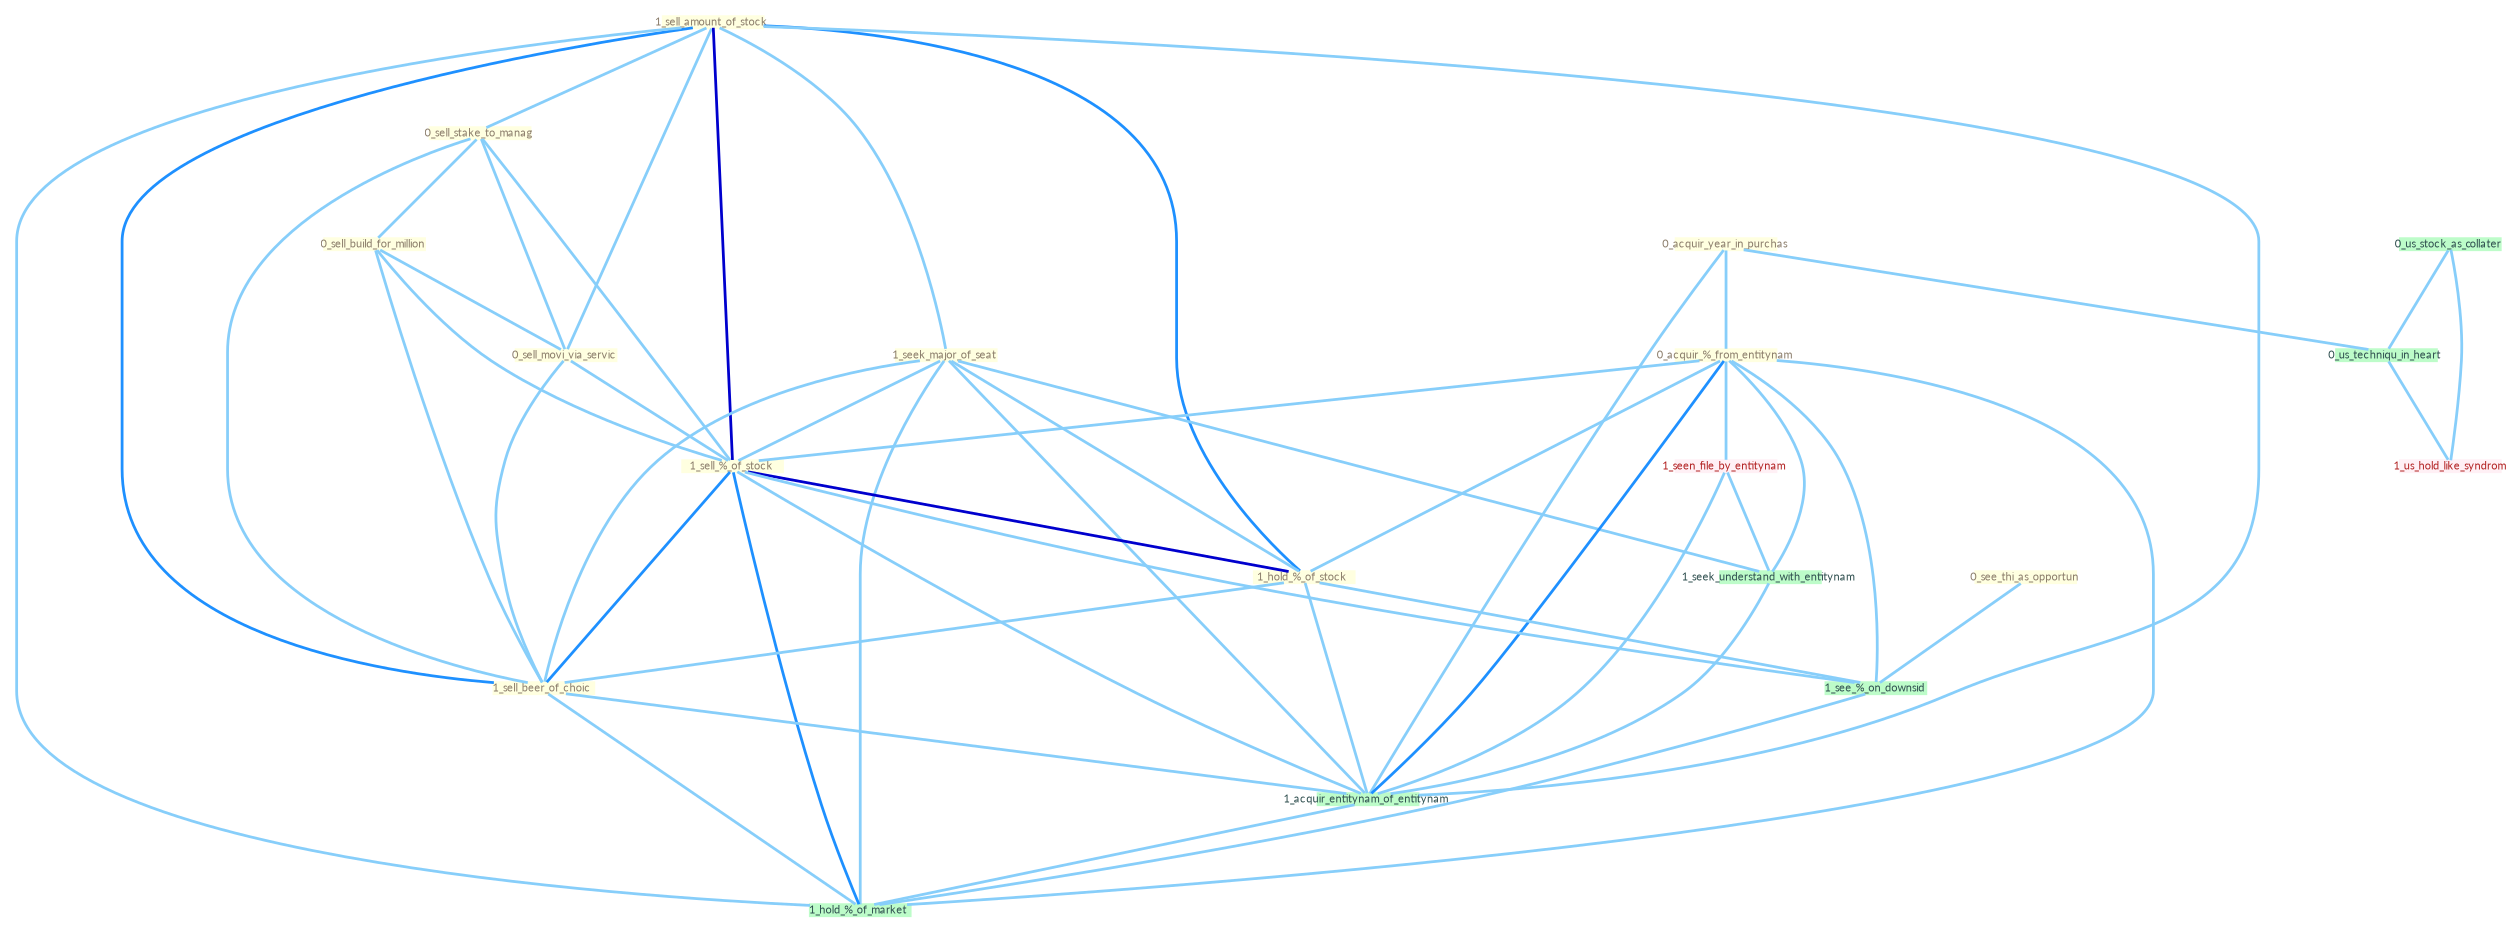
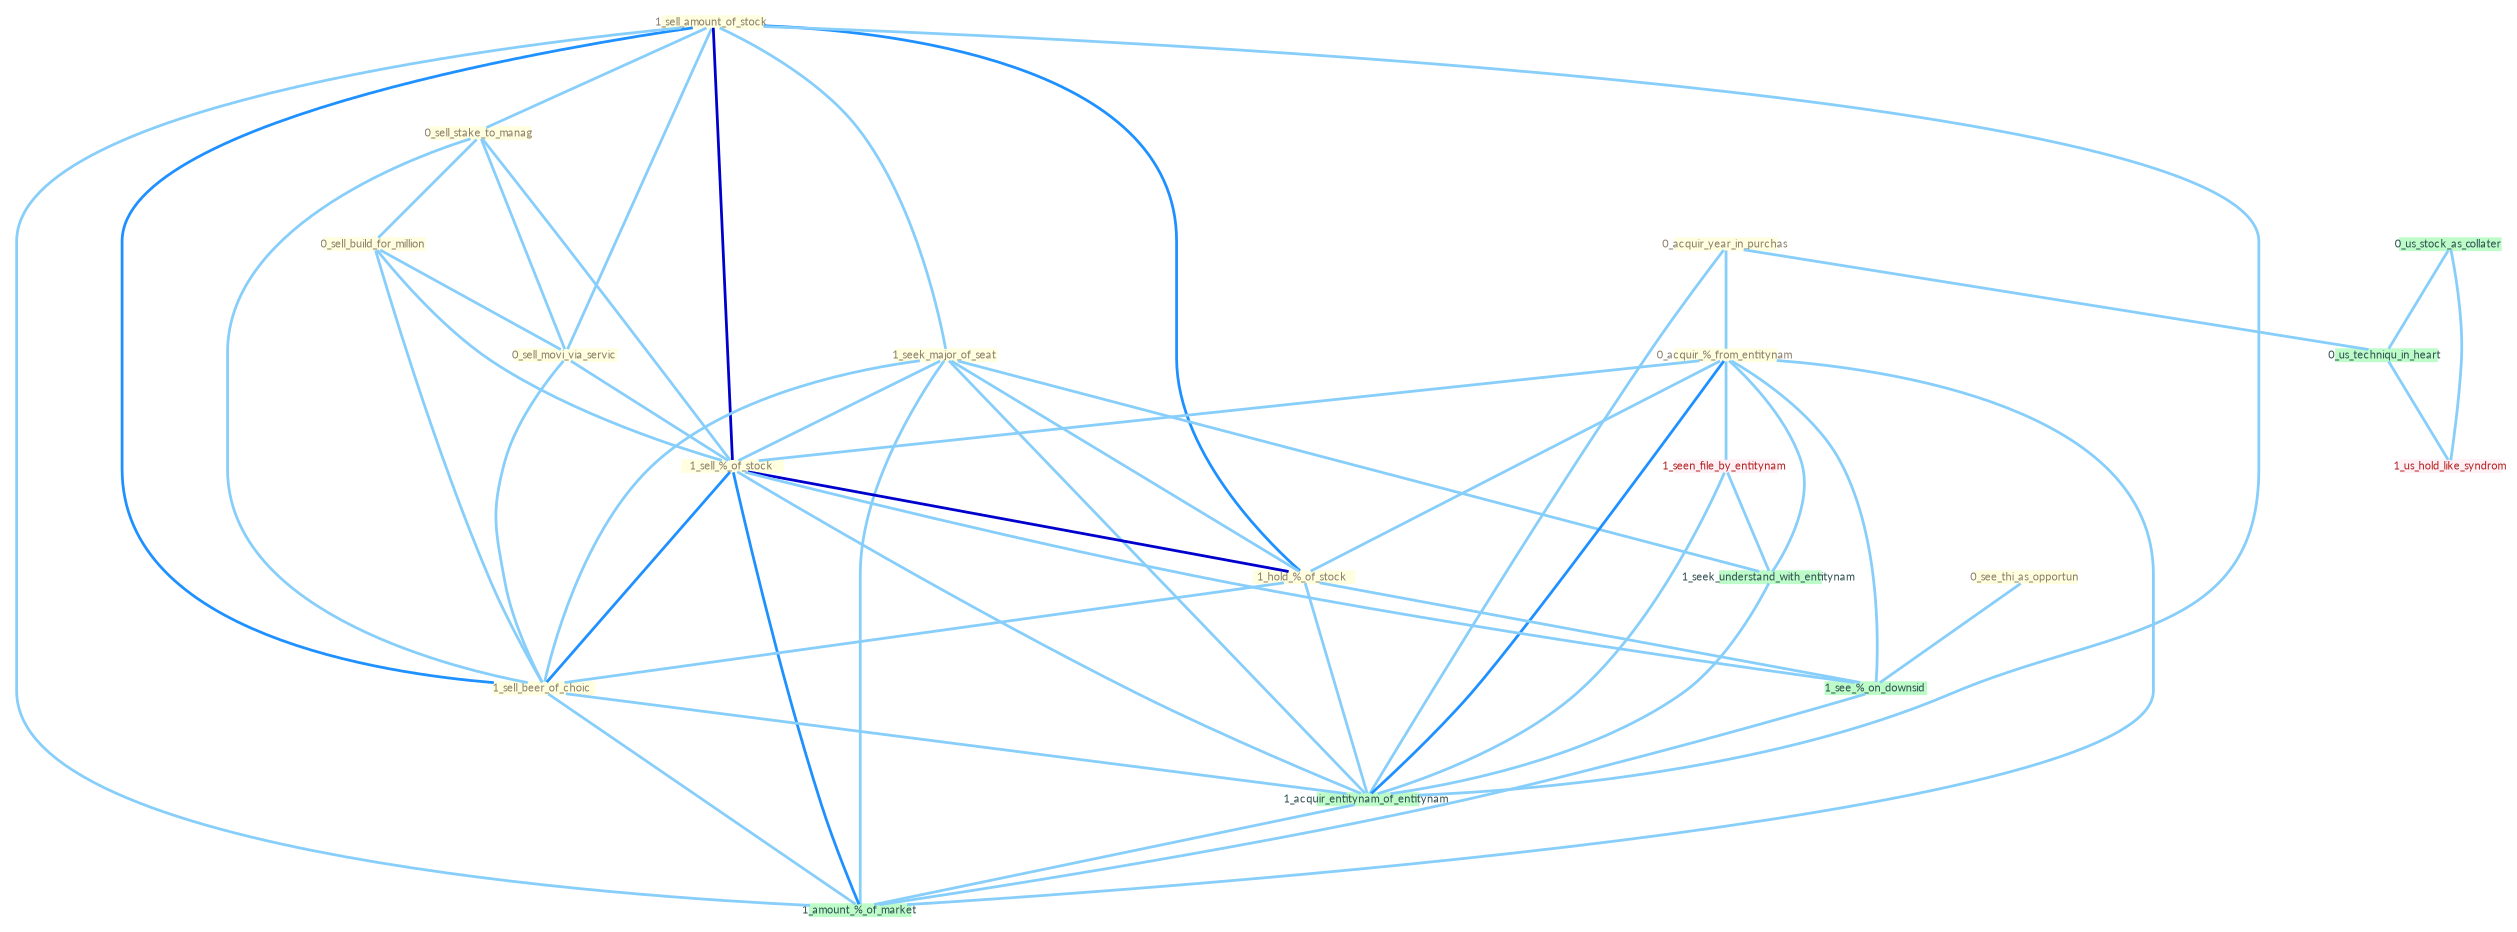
(860, 910) -> (860, 910)
